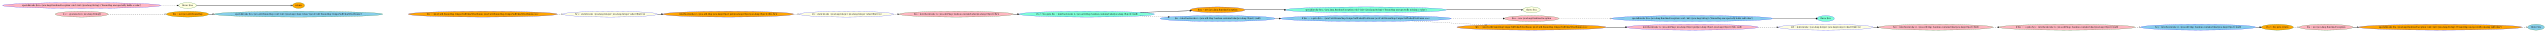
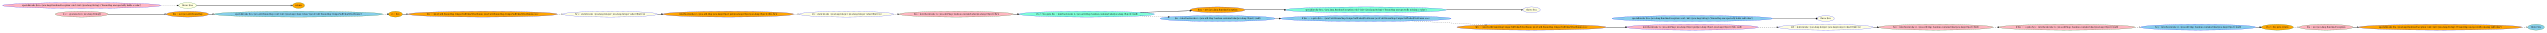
(1532, 10) -> (1532, 10)
(136, 14) -> (136, 14)
(188, 14) -> (188, 14)
none -> (395, 14)
(1532, 19) -> none
(1826, 19) -> (1826, 19)
